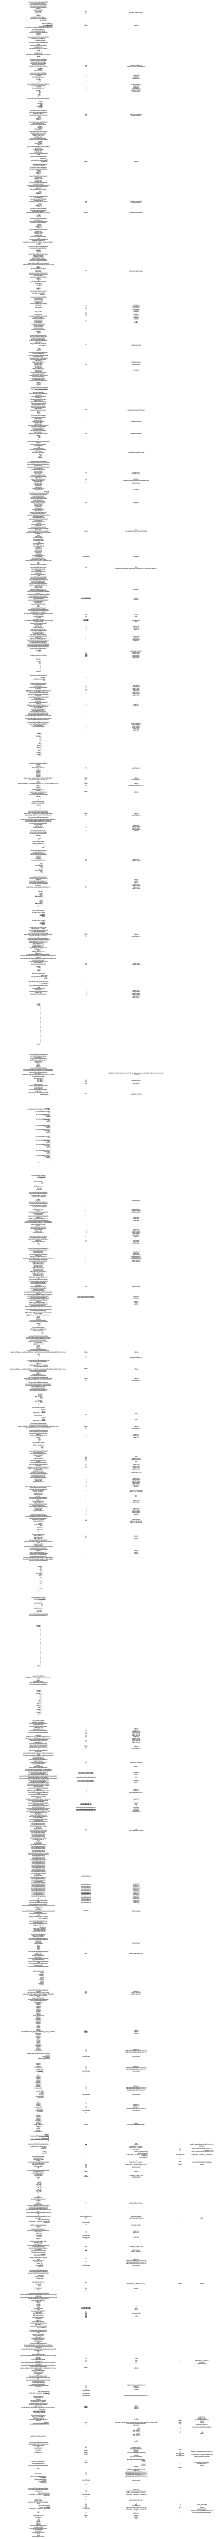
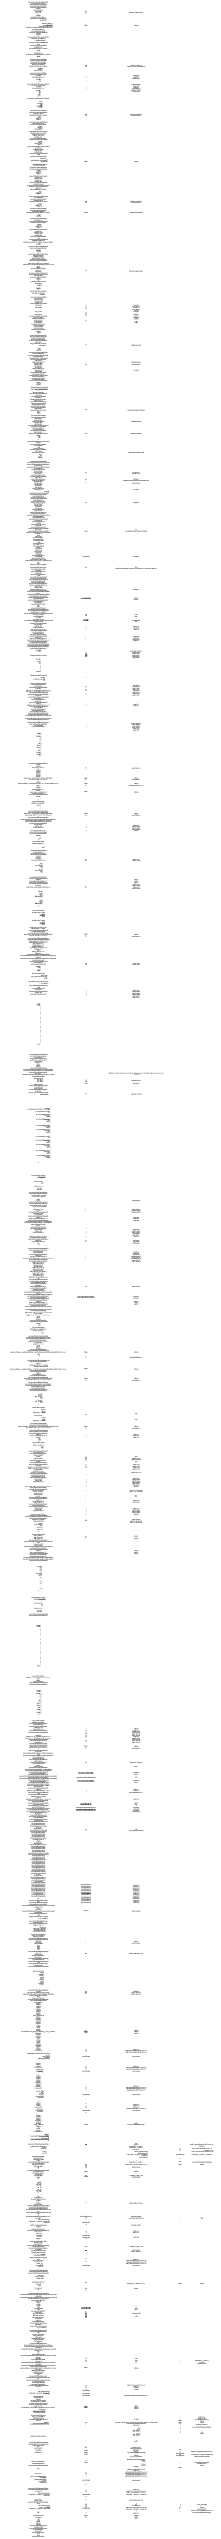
(90, 617) -> (90, 616)
(136, 1884) -> none
none -> (136, 1942)
